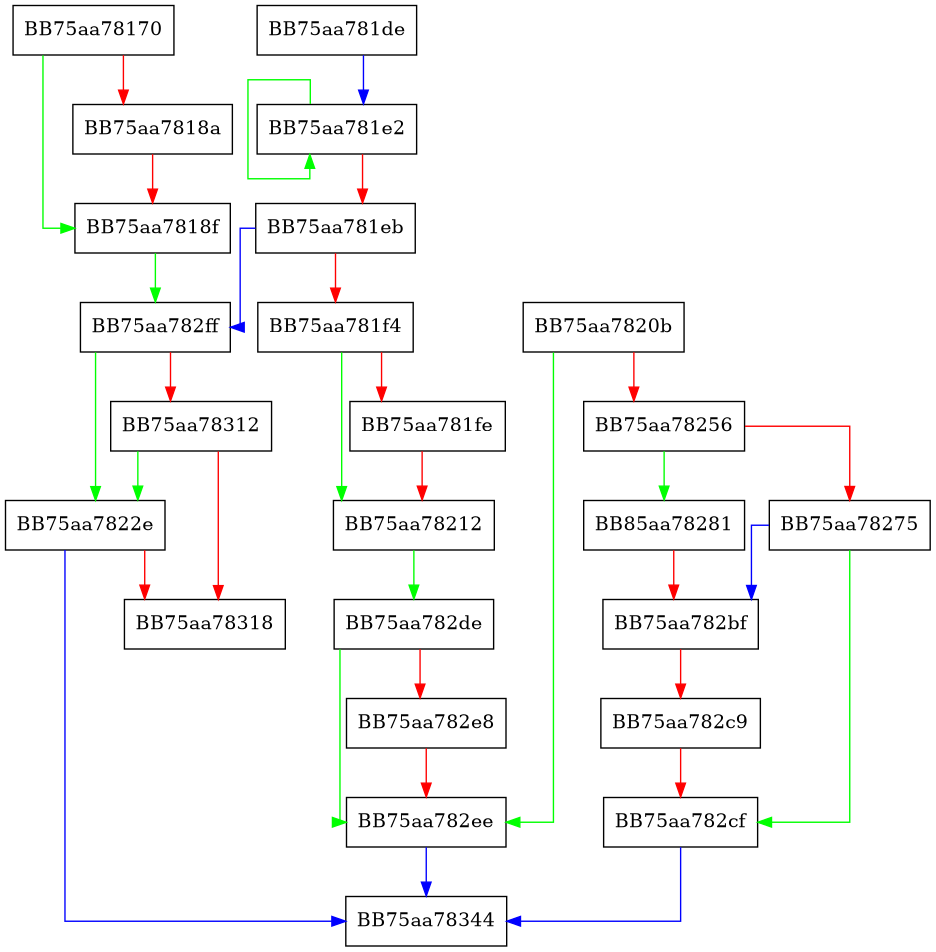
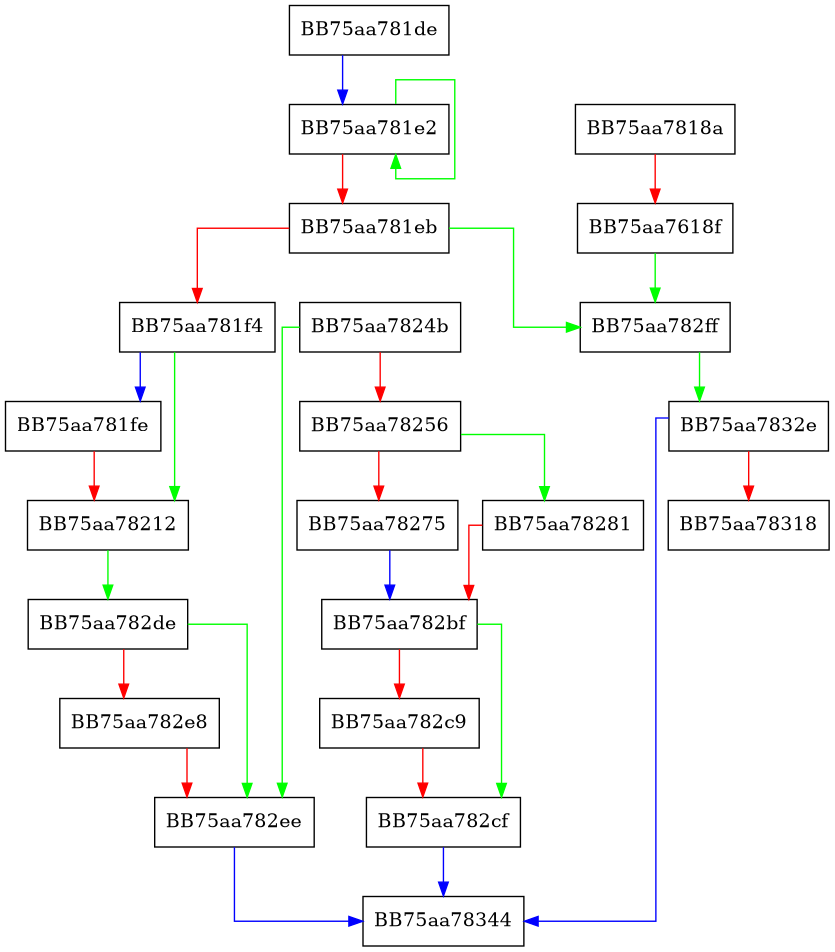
(94, 30) -> none
(153, 228) -> (655, 228)
(240, 271) -> (514, 272)
(604, 327) -> (380, 327)
(382, 370) -> (140, 370)
(191, 426) -> none
(85, 525) -> (749, 426)
(664, 525) -> (563, 525)
(850, 725) -> (502, 692)
